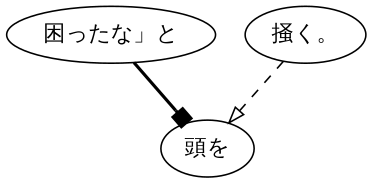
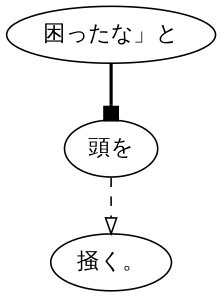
(262, 86) -> (111, 198)
